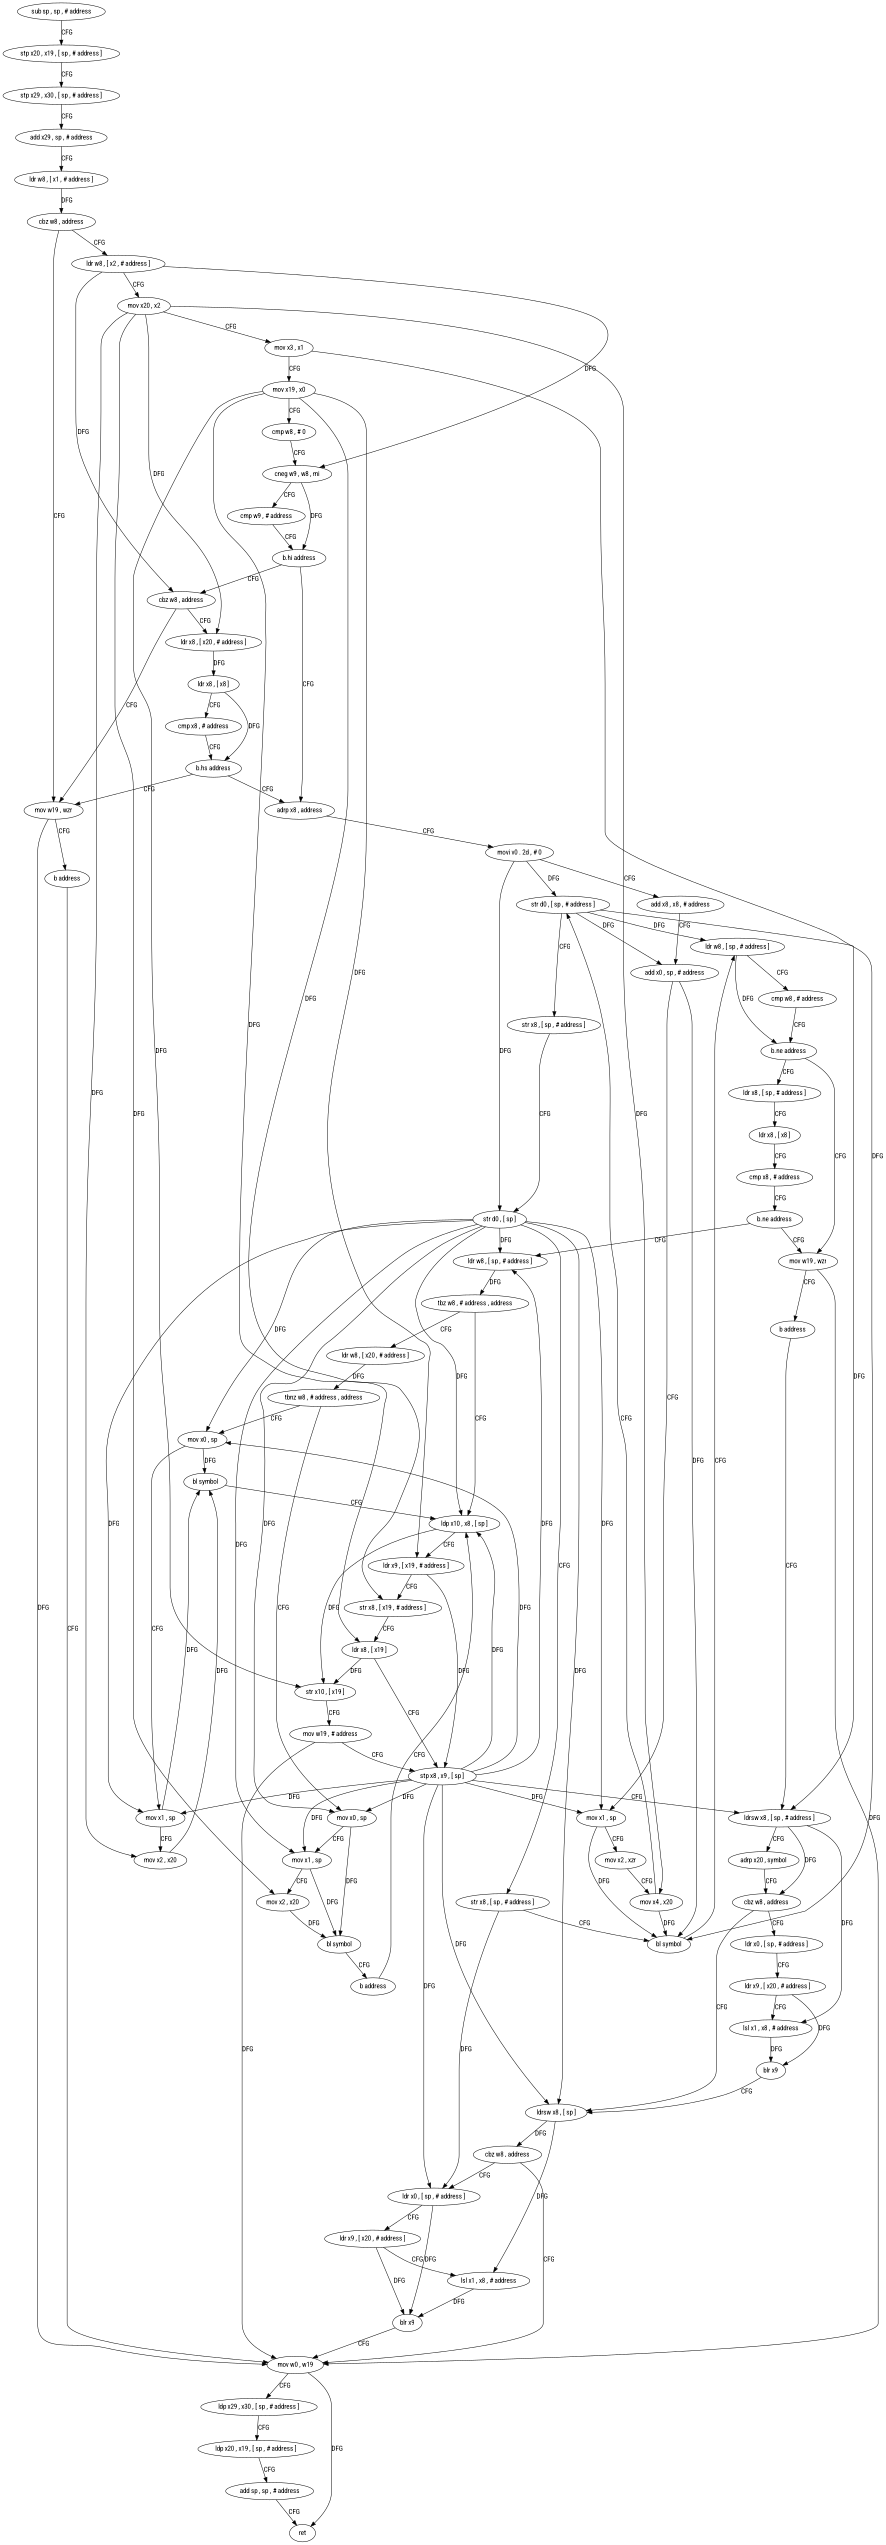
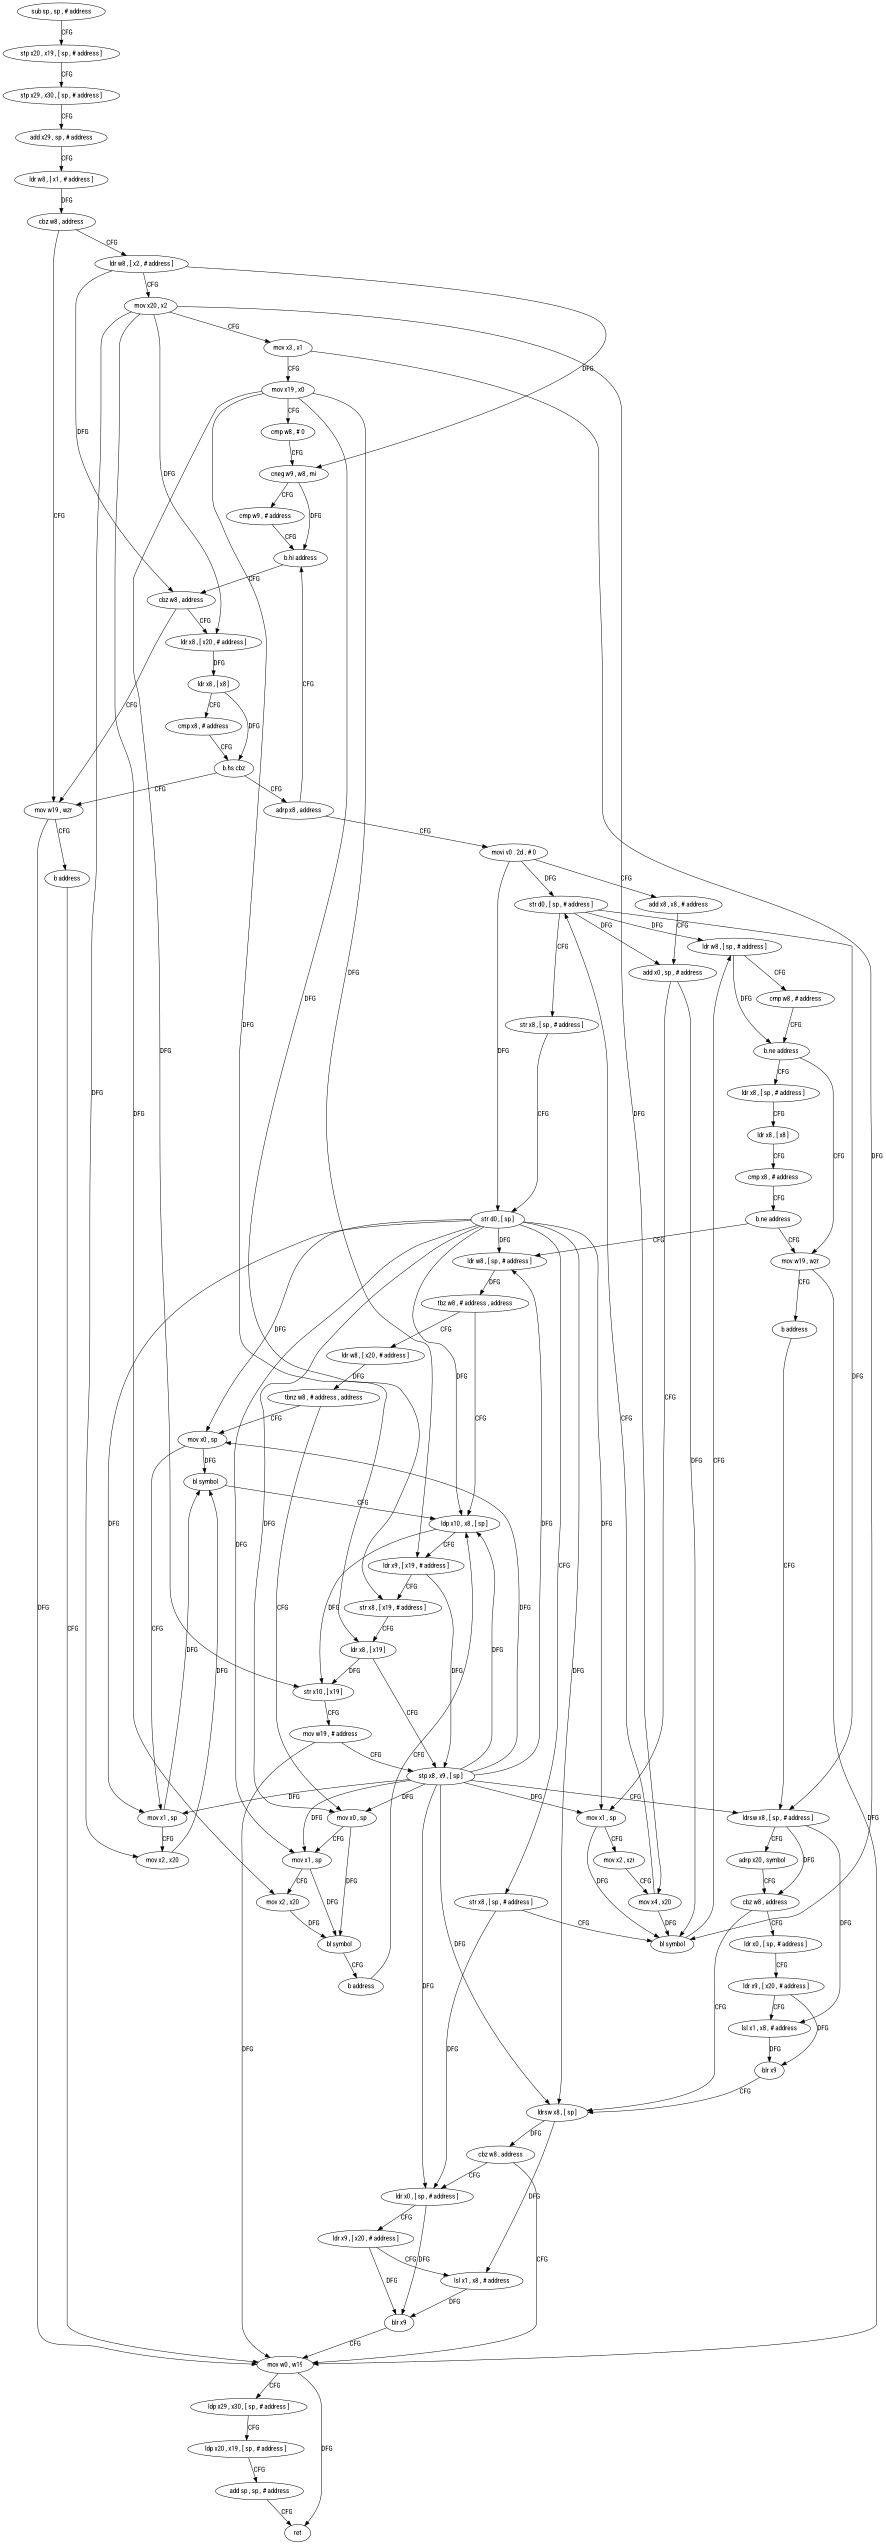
(303, 682) -> (303, 687)
(214, 768) -> (234, 768)
